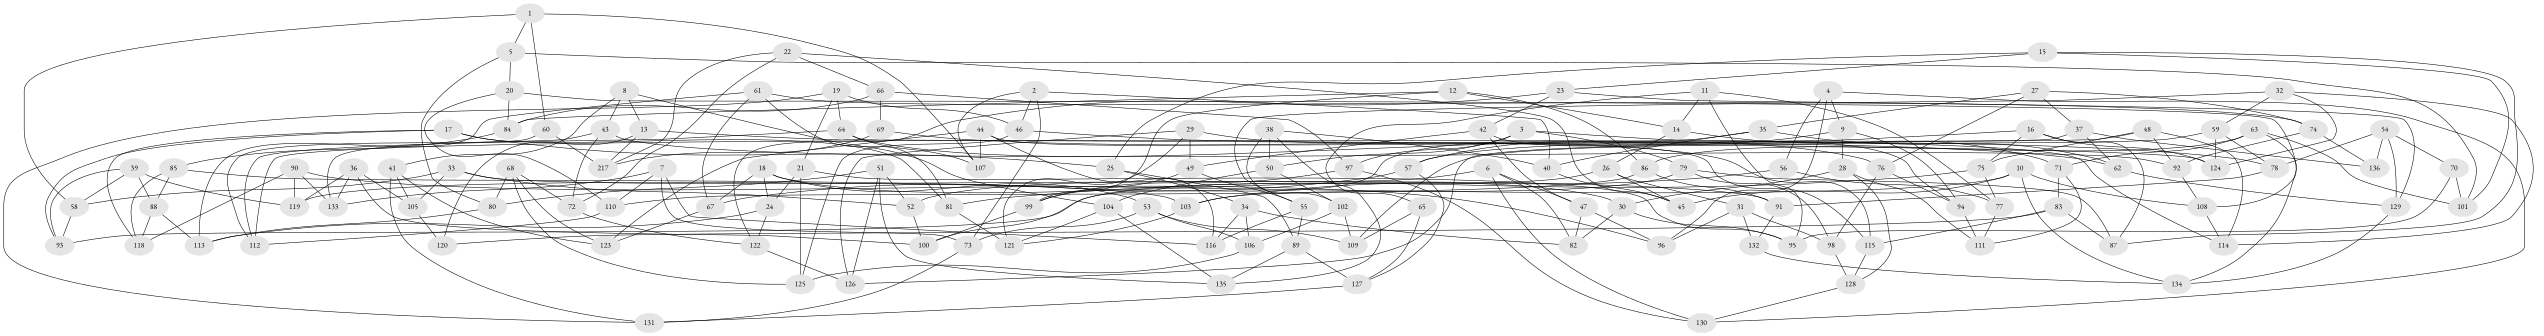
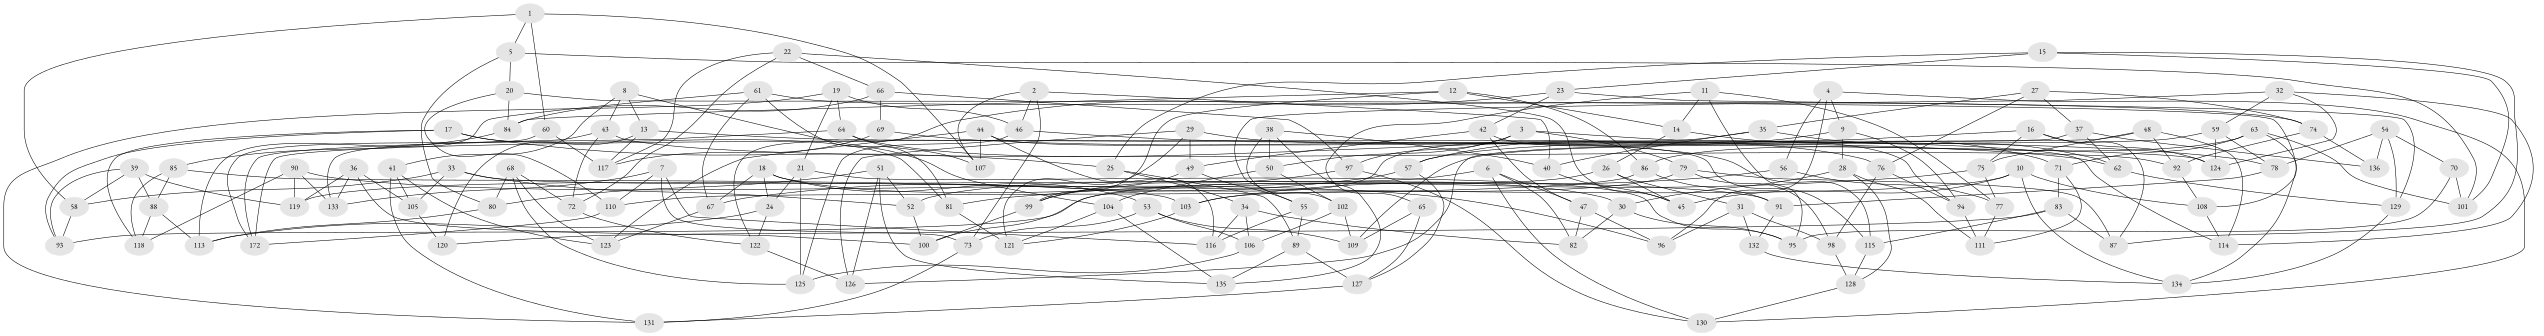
(603, 168) -> (603, 168)
(255, 246) -> (255, 246)
